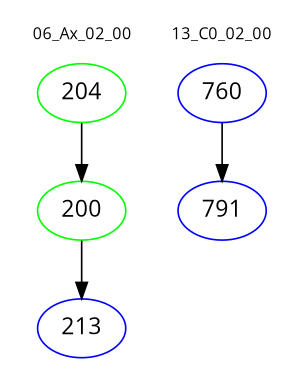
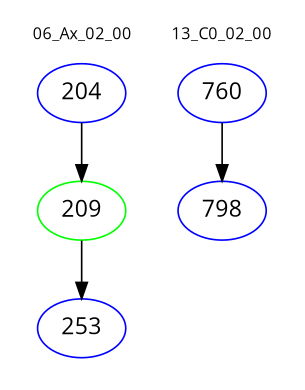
(82, 93) -> (82, 93)
(82, 211) -> (82, 211)
(222, 211) -> (222, 211)
(82, 328) -> (82, 328)
